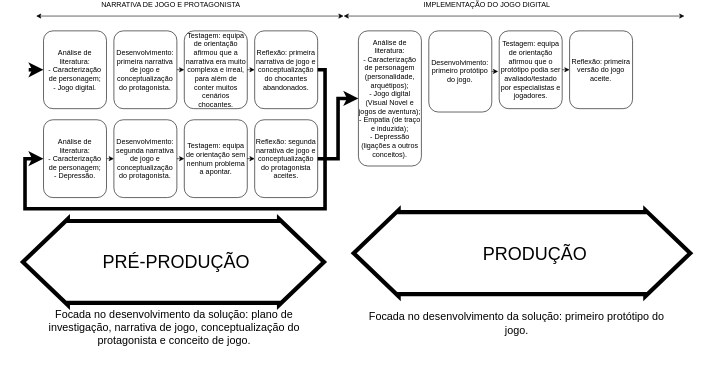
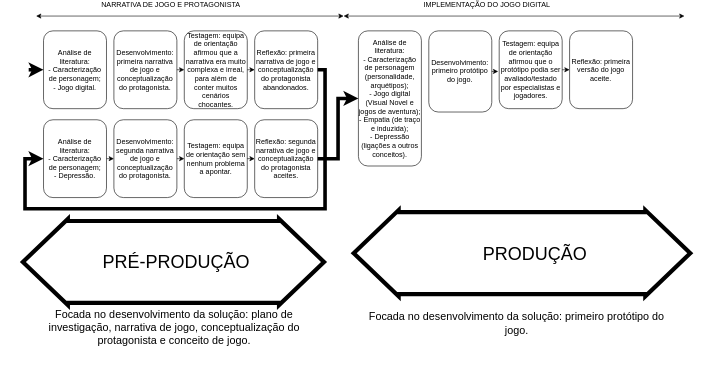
(286, 70) -> (286, 70)
